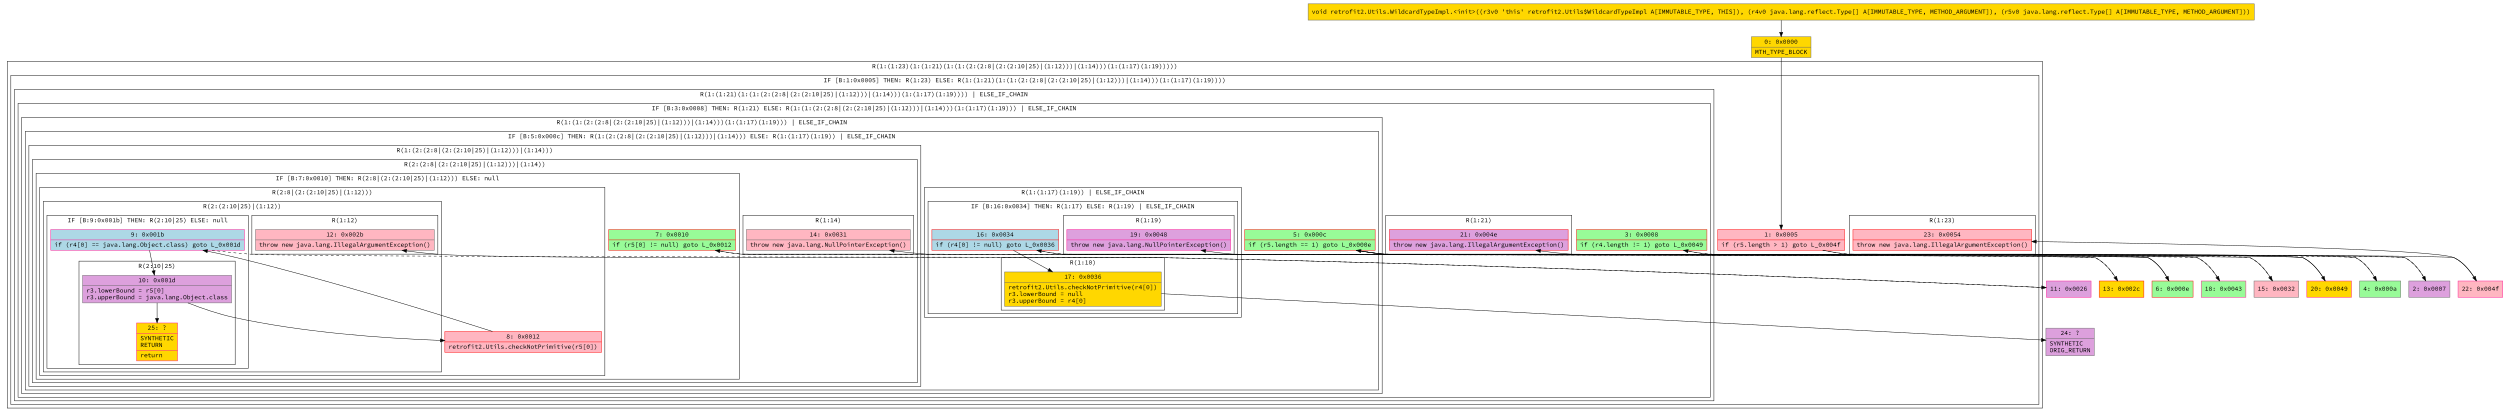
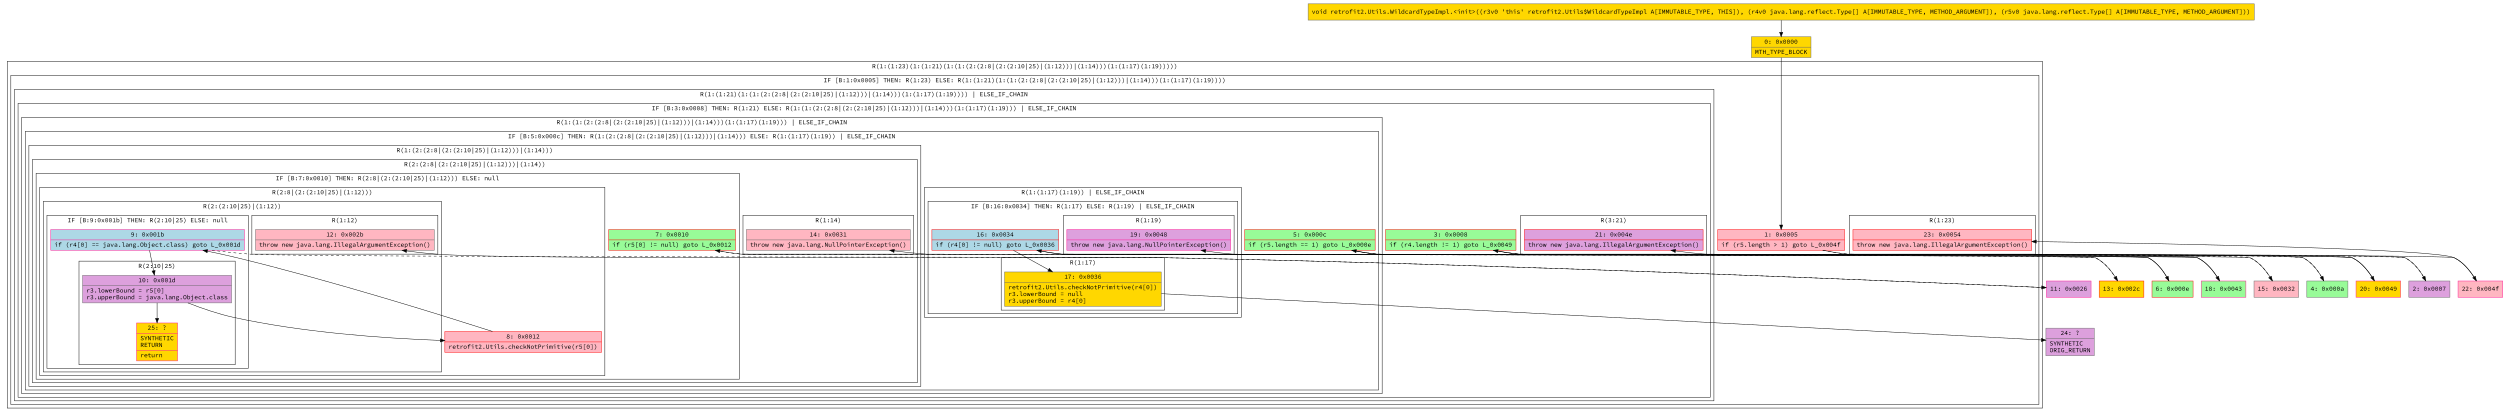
(1479, 221) -> (1614, 221)
(1844, 254) -> (1937, 255)
(1631, 255) -> (1631, 255)
(1083, 263) -> (1083, 263)
